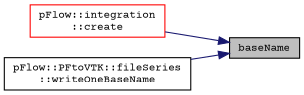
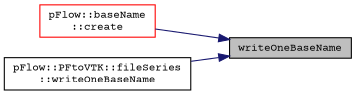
(98, 21) -> (98, 21)
(265, 48) -> (290, 48)
